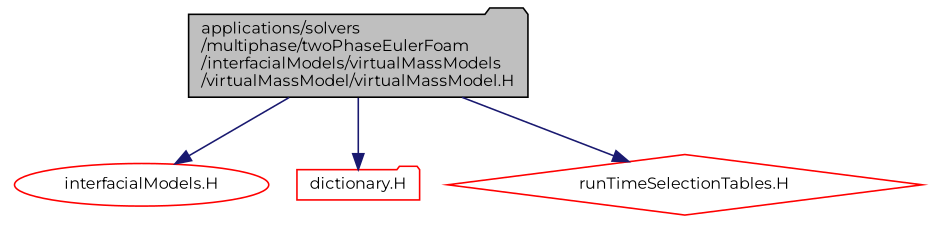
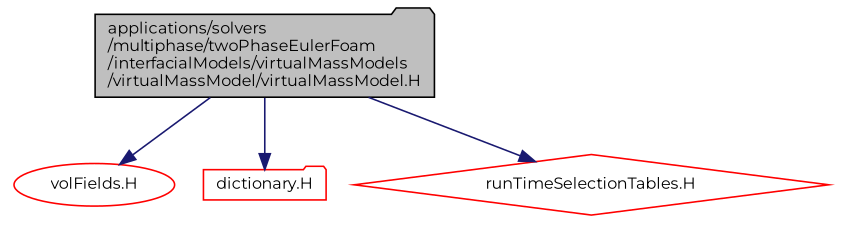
(142, 185) -> (94, 185)
